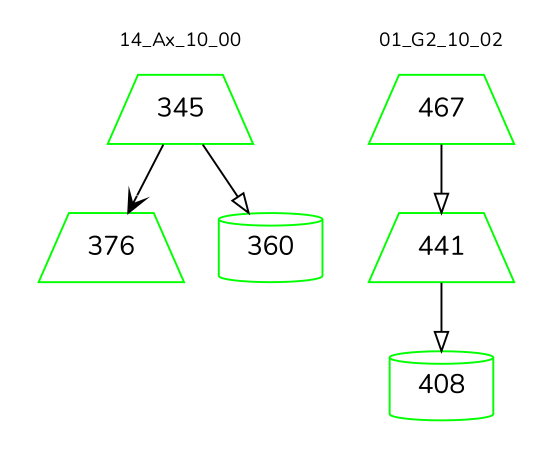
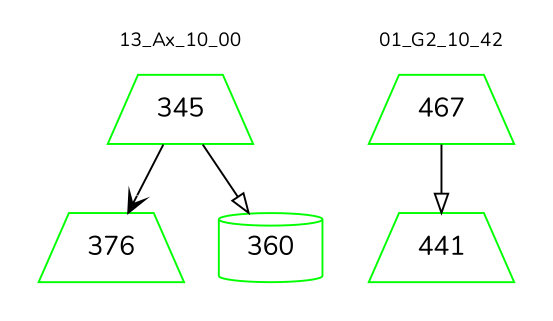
(180, 41) -> (180, 41)
(441, 41) -> (441, 41)
(441, 386) -> none
